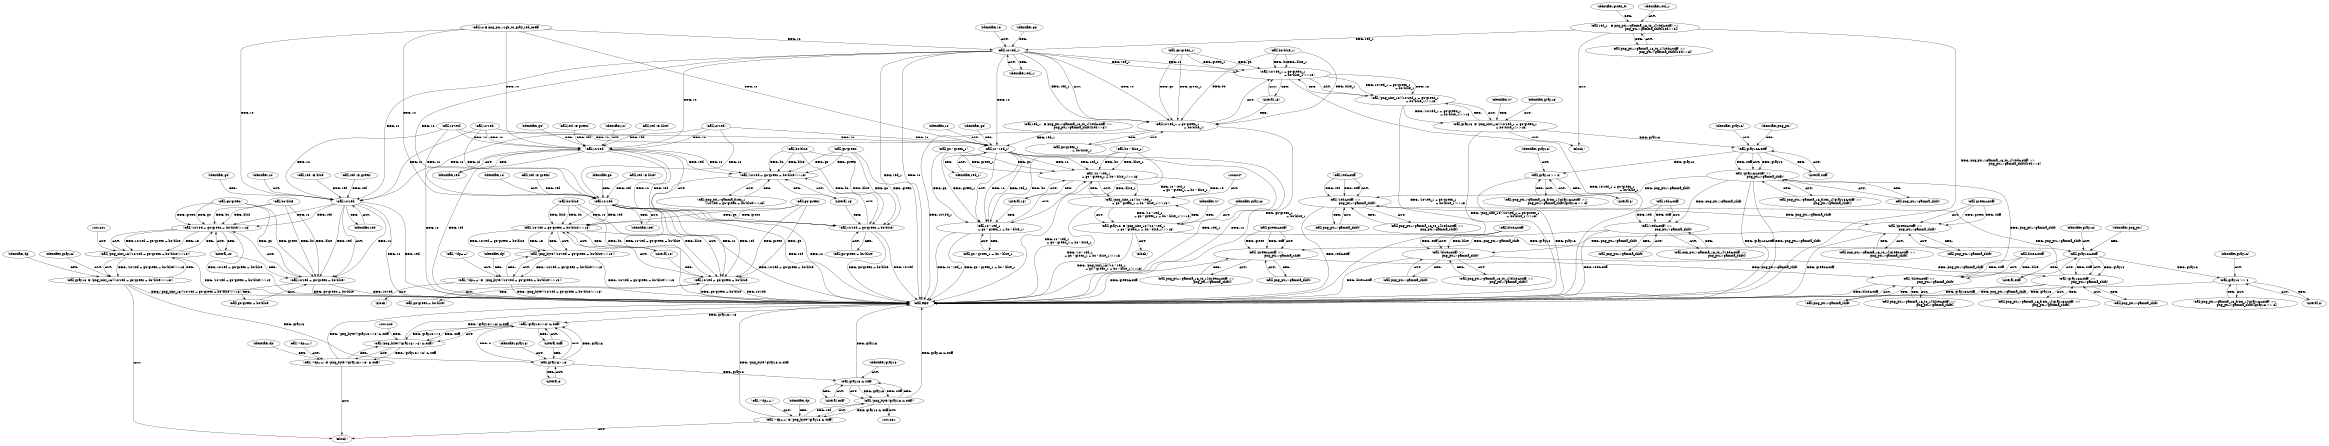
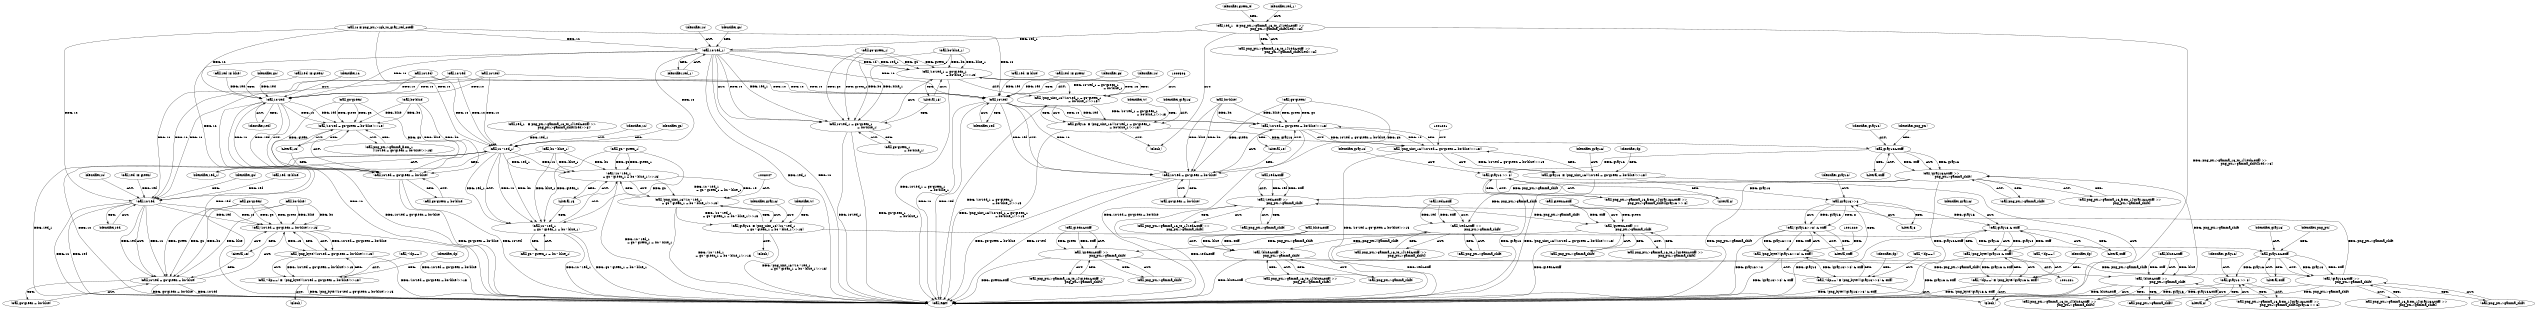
none -> (1179, 74)
(738, 312) -> (1392, 301)
(824, 410) -> (2018, 267)
